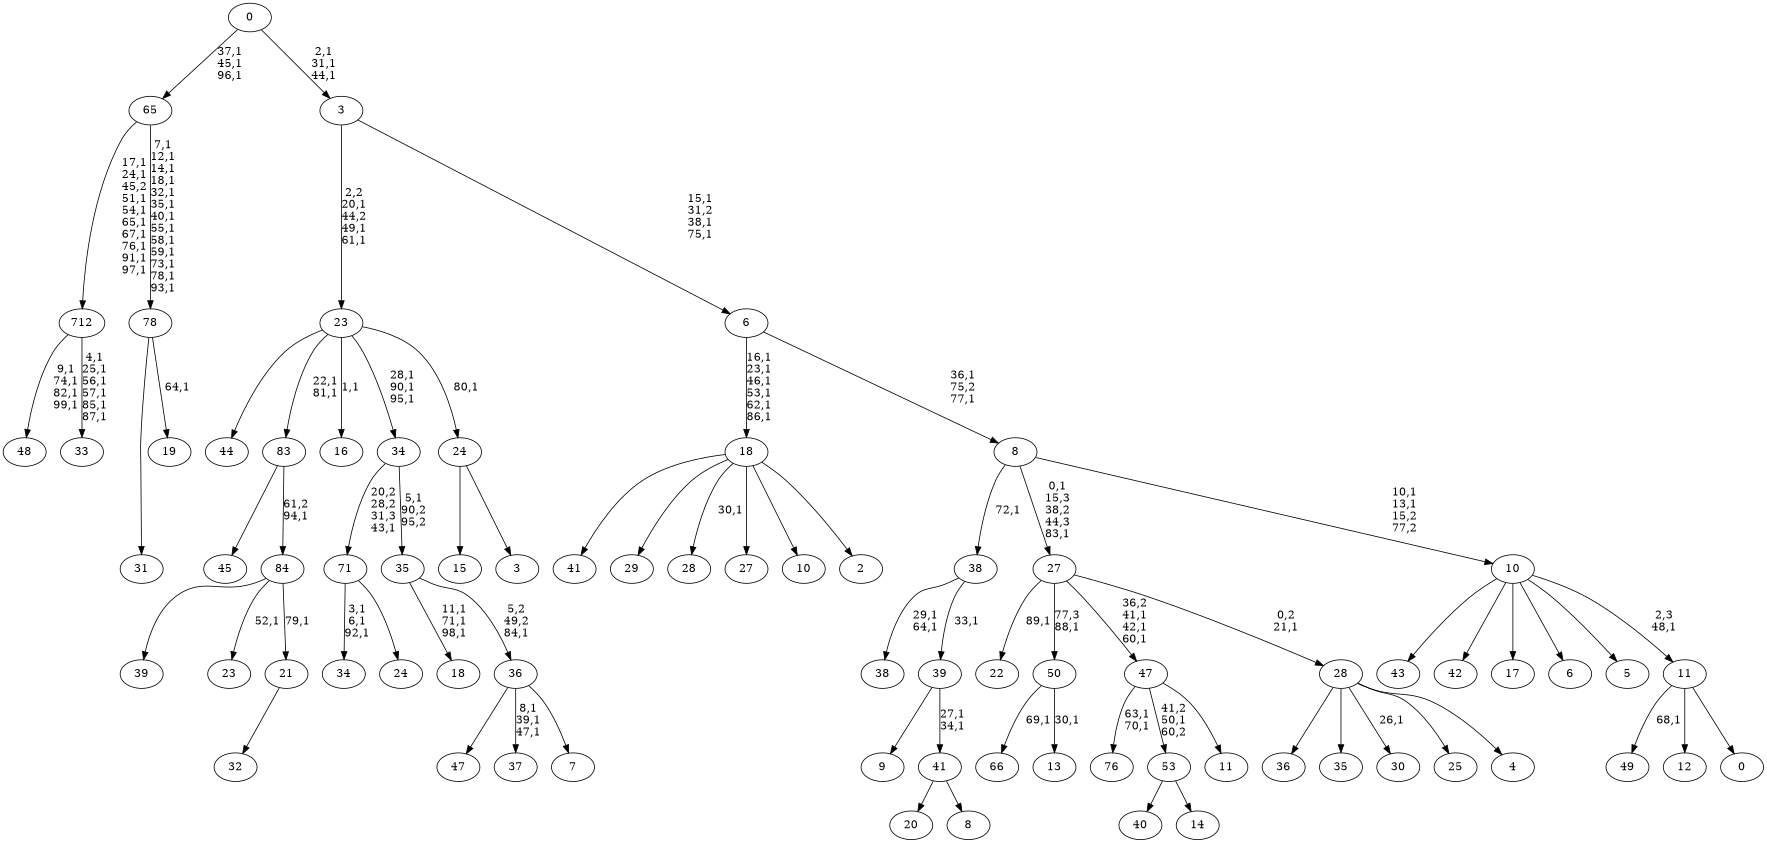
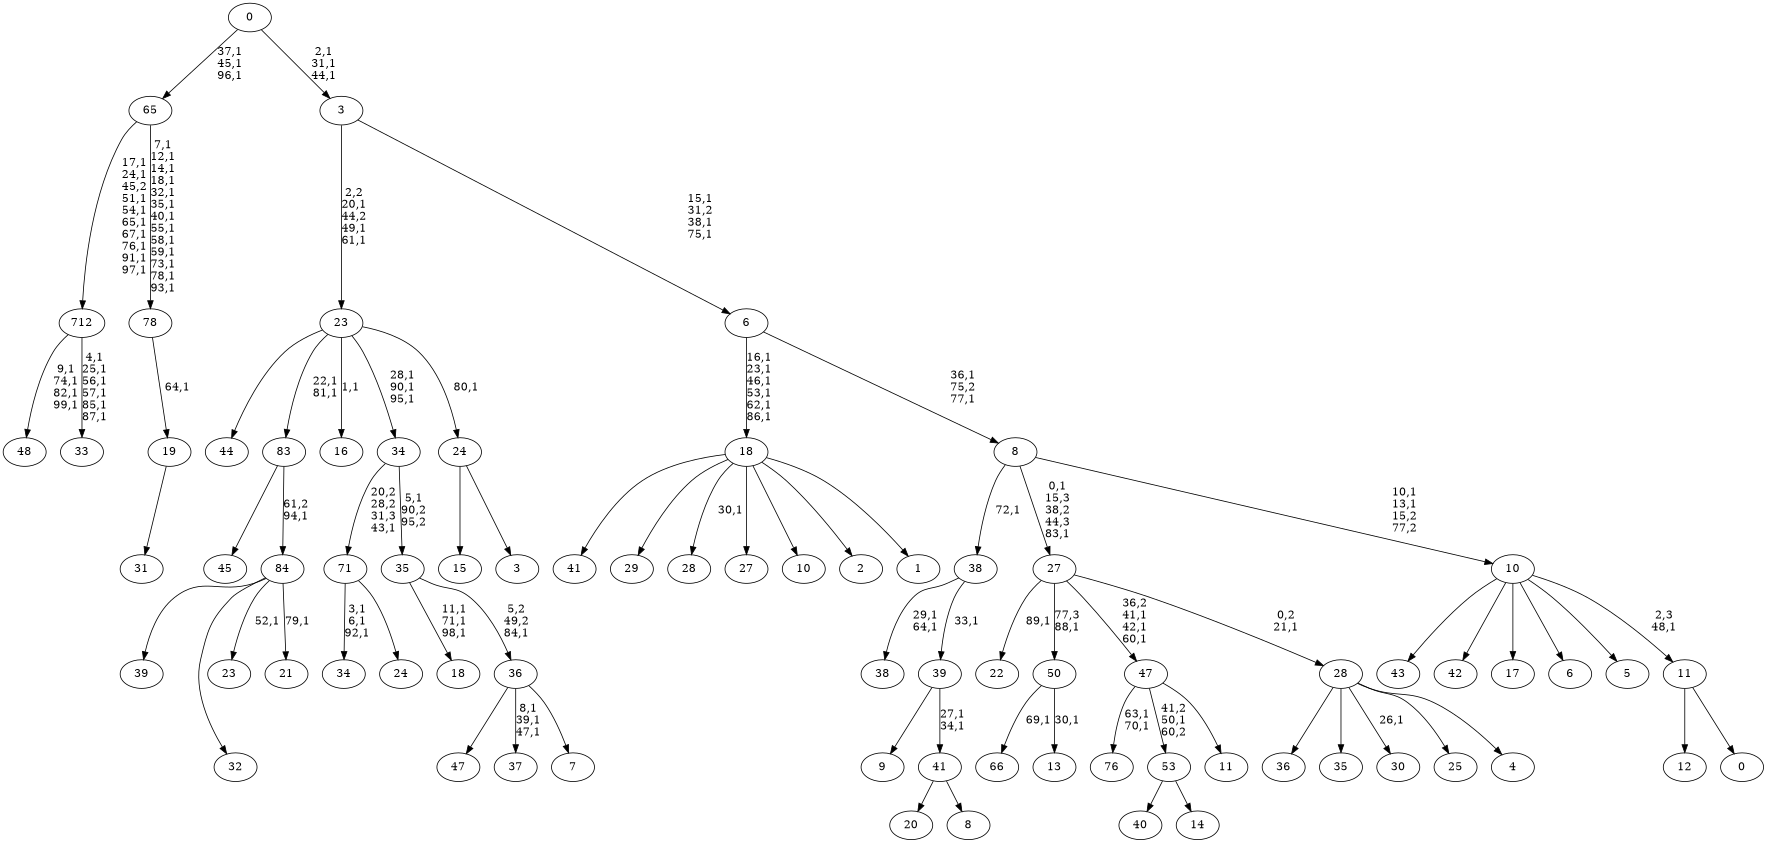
(141, 442) -> (157, 507)
none -> (918, 569)
(263, 717) -> (203, 651)
(1627, 767) -> none
